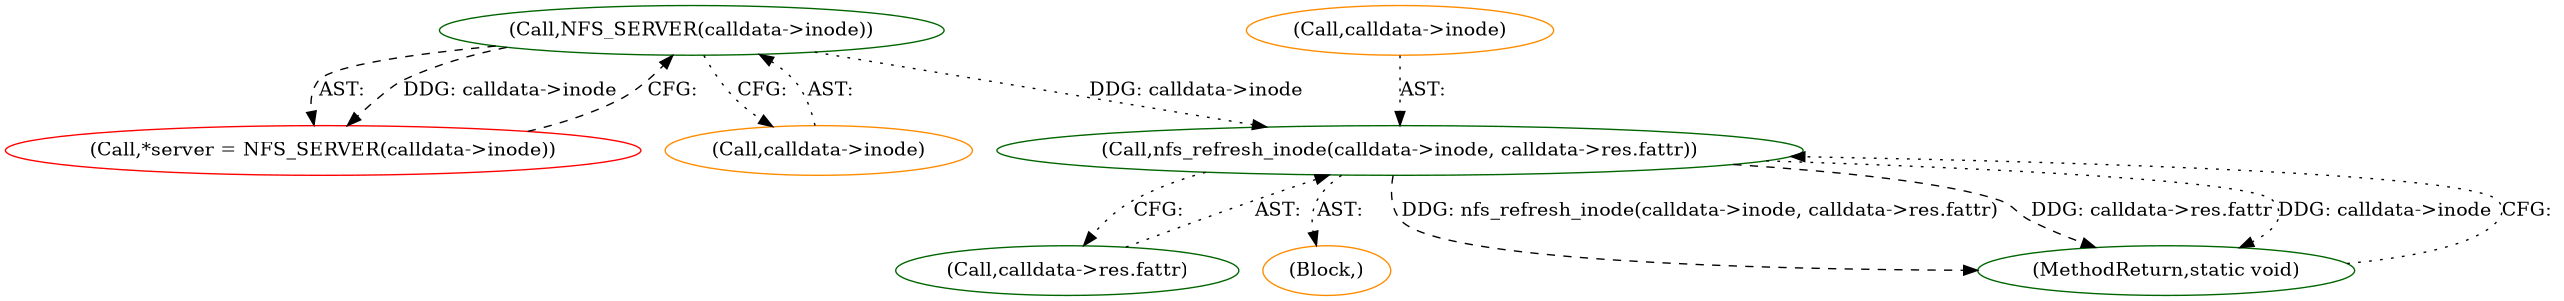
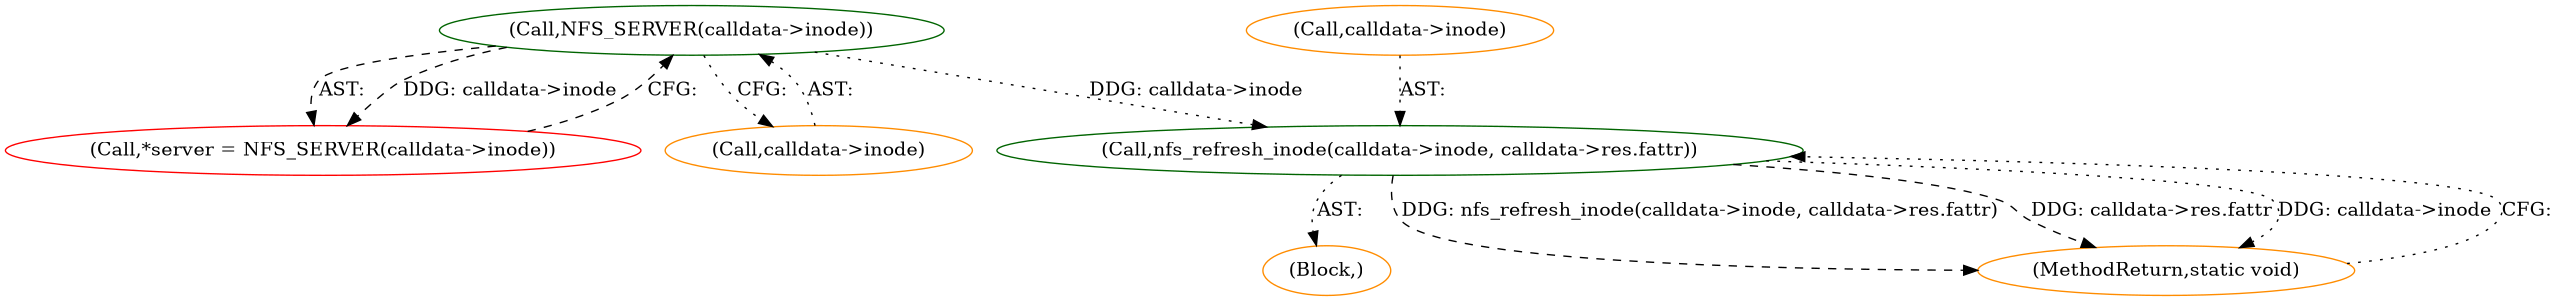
(1067, 271) -> none
(2166, 271) -> (2166, 271)
